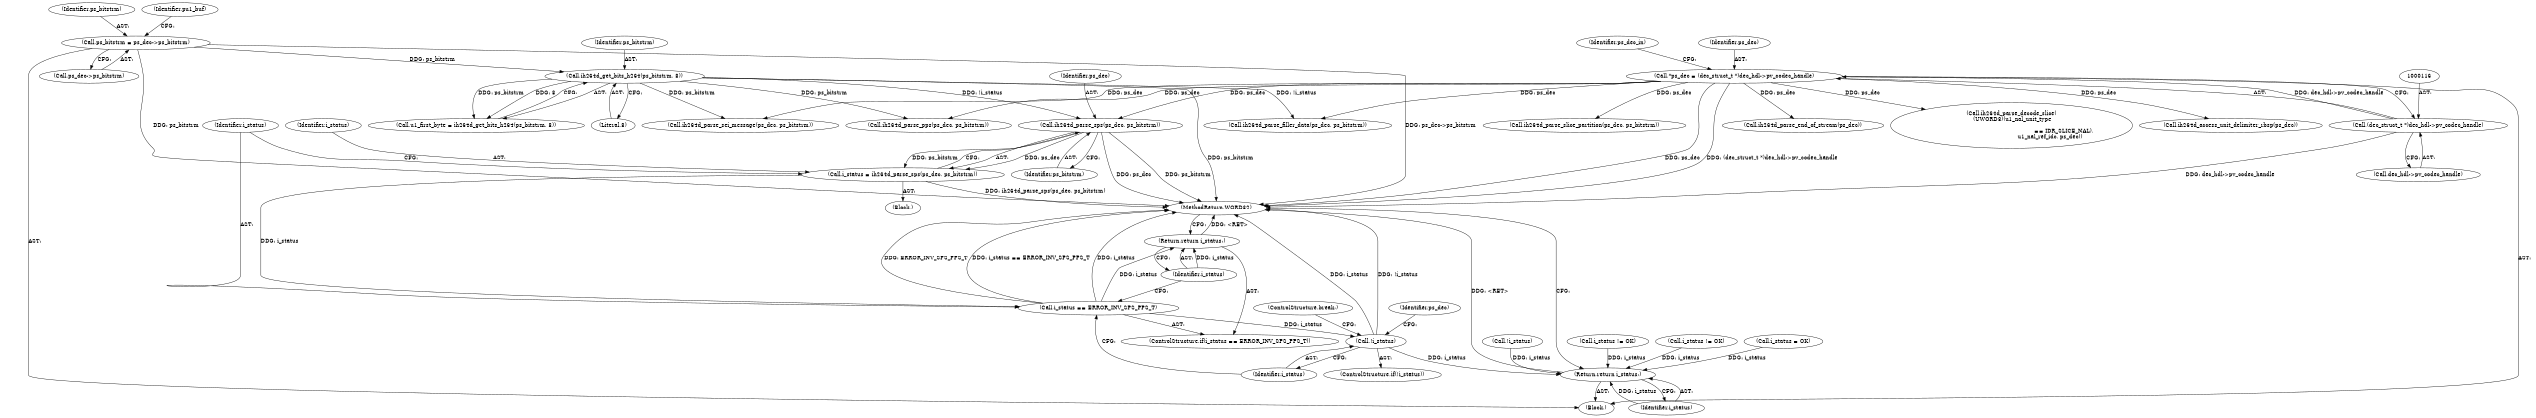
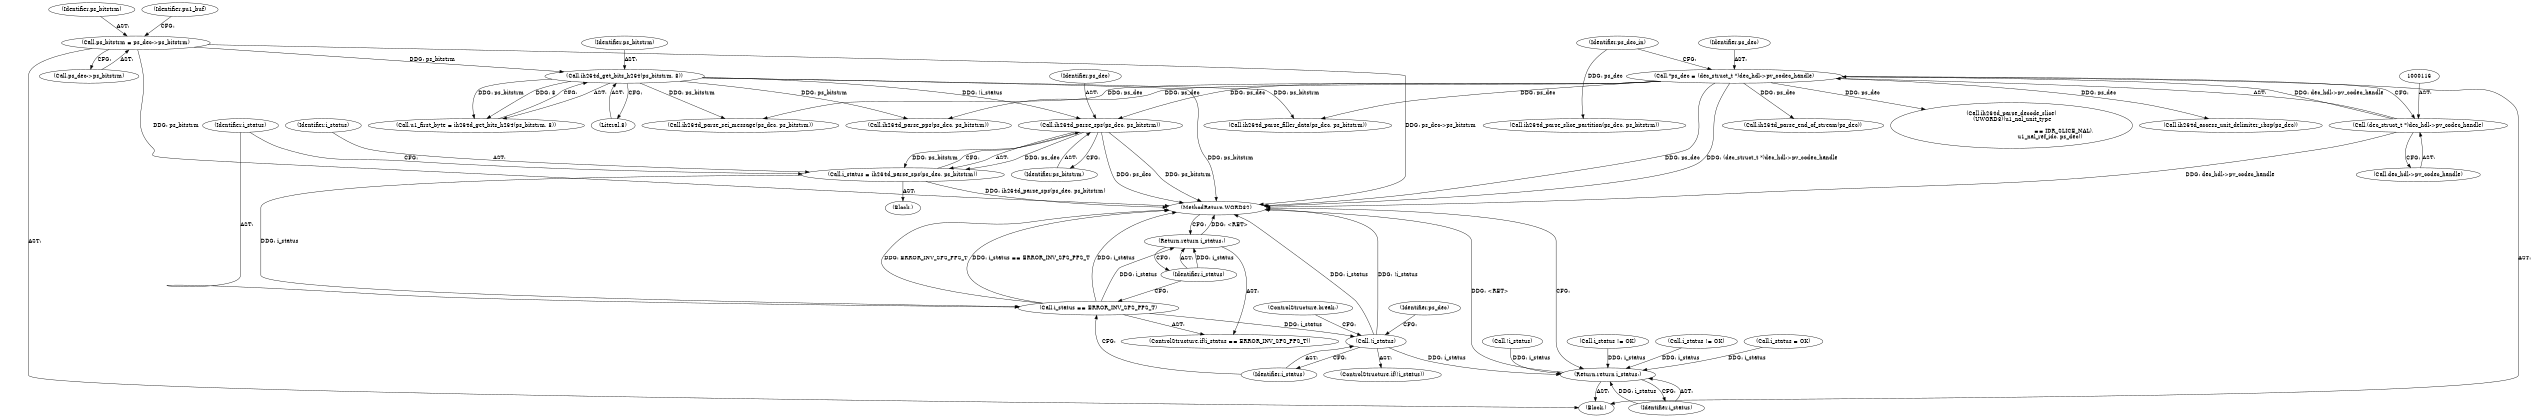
(1297, 93) -> (1297, 93)
(1642, 96) -> (1585, 78)
